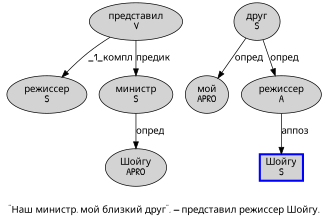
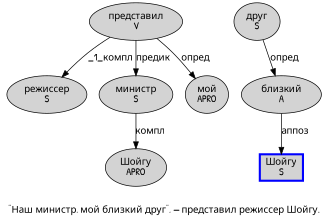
(234, 55) -> (175, 55)
(281, 95) -> (281, 95)
(150, 131) -> (150, 131)
